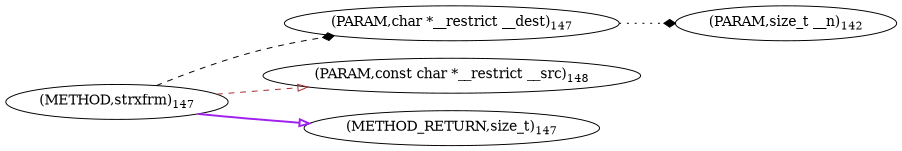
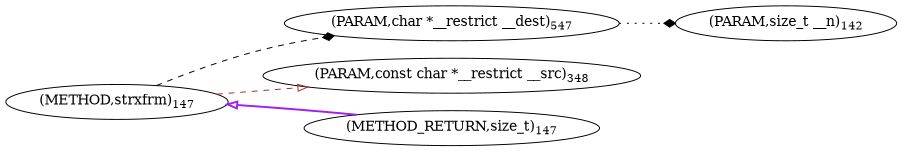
(562, 22) -> (562, 22)
(578, 74) -> (578, 74)
(249, 119) -> (297, 110)
